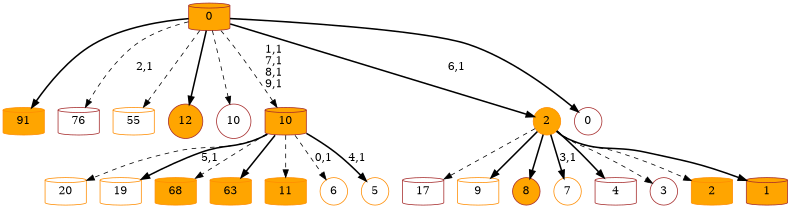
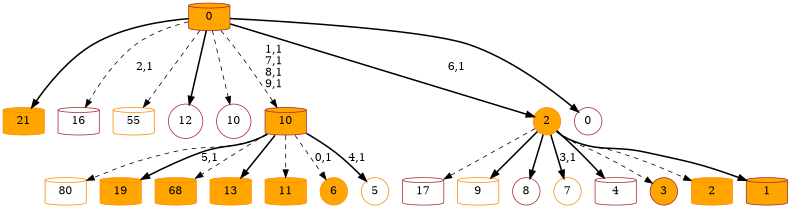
(24, 121) -> (24, 121)
(79, 121) -> (79, 121)
(186, 121) -> (186, 121)
(66, 191) -> (66, 191)
(121, 191) -> (121, 191)
(231, 191) -> (231, 191)
(334, 191) -> (334, 191)
(526, 191) -> (526, 191)
(664, 191) -> (664, 191)
